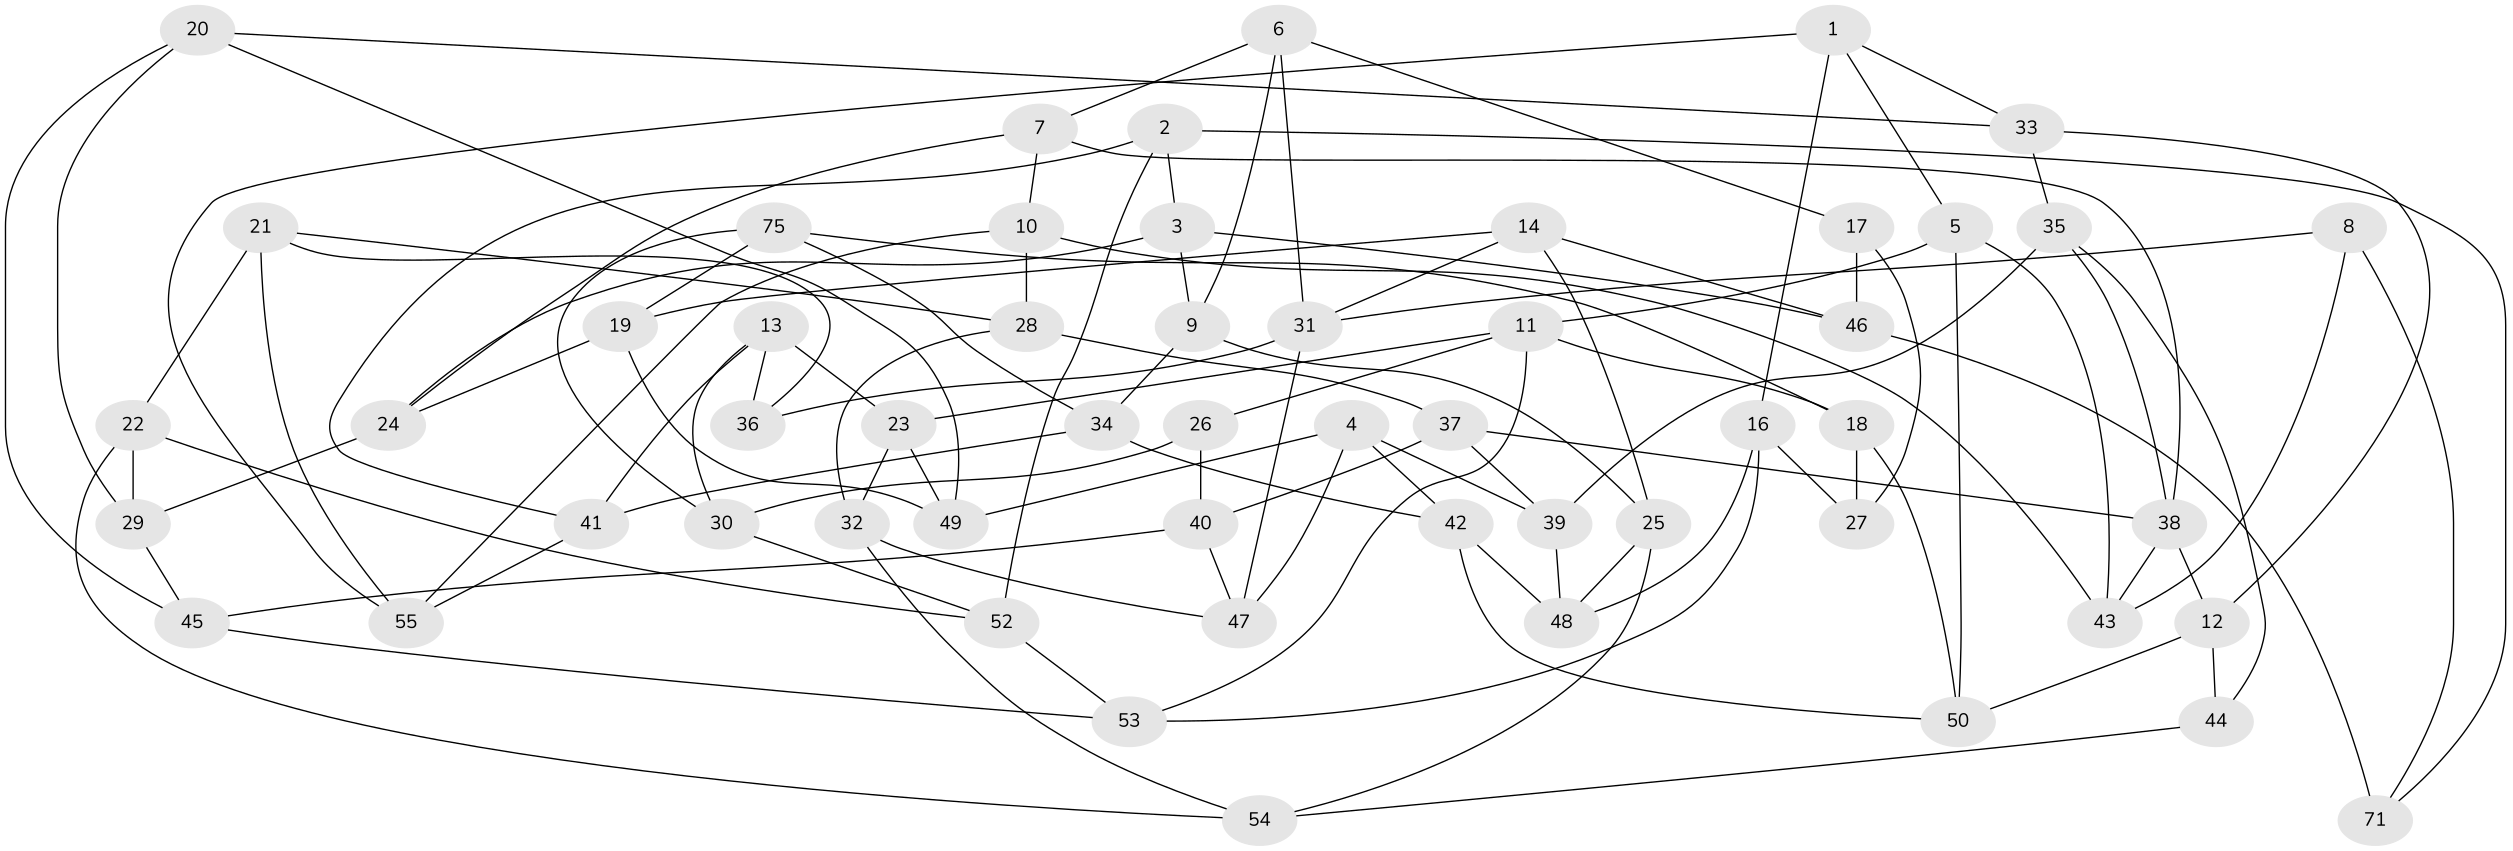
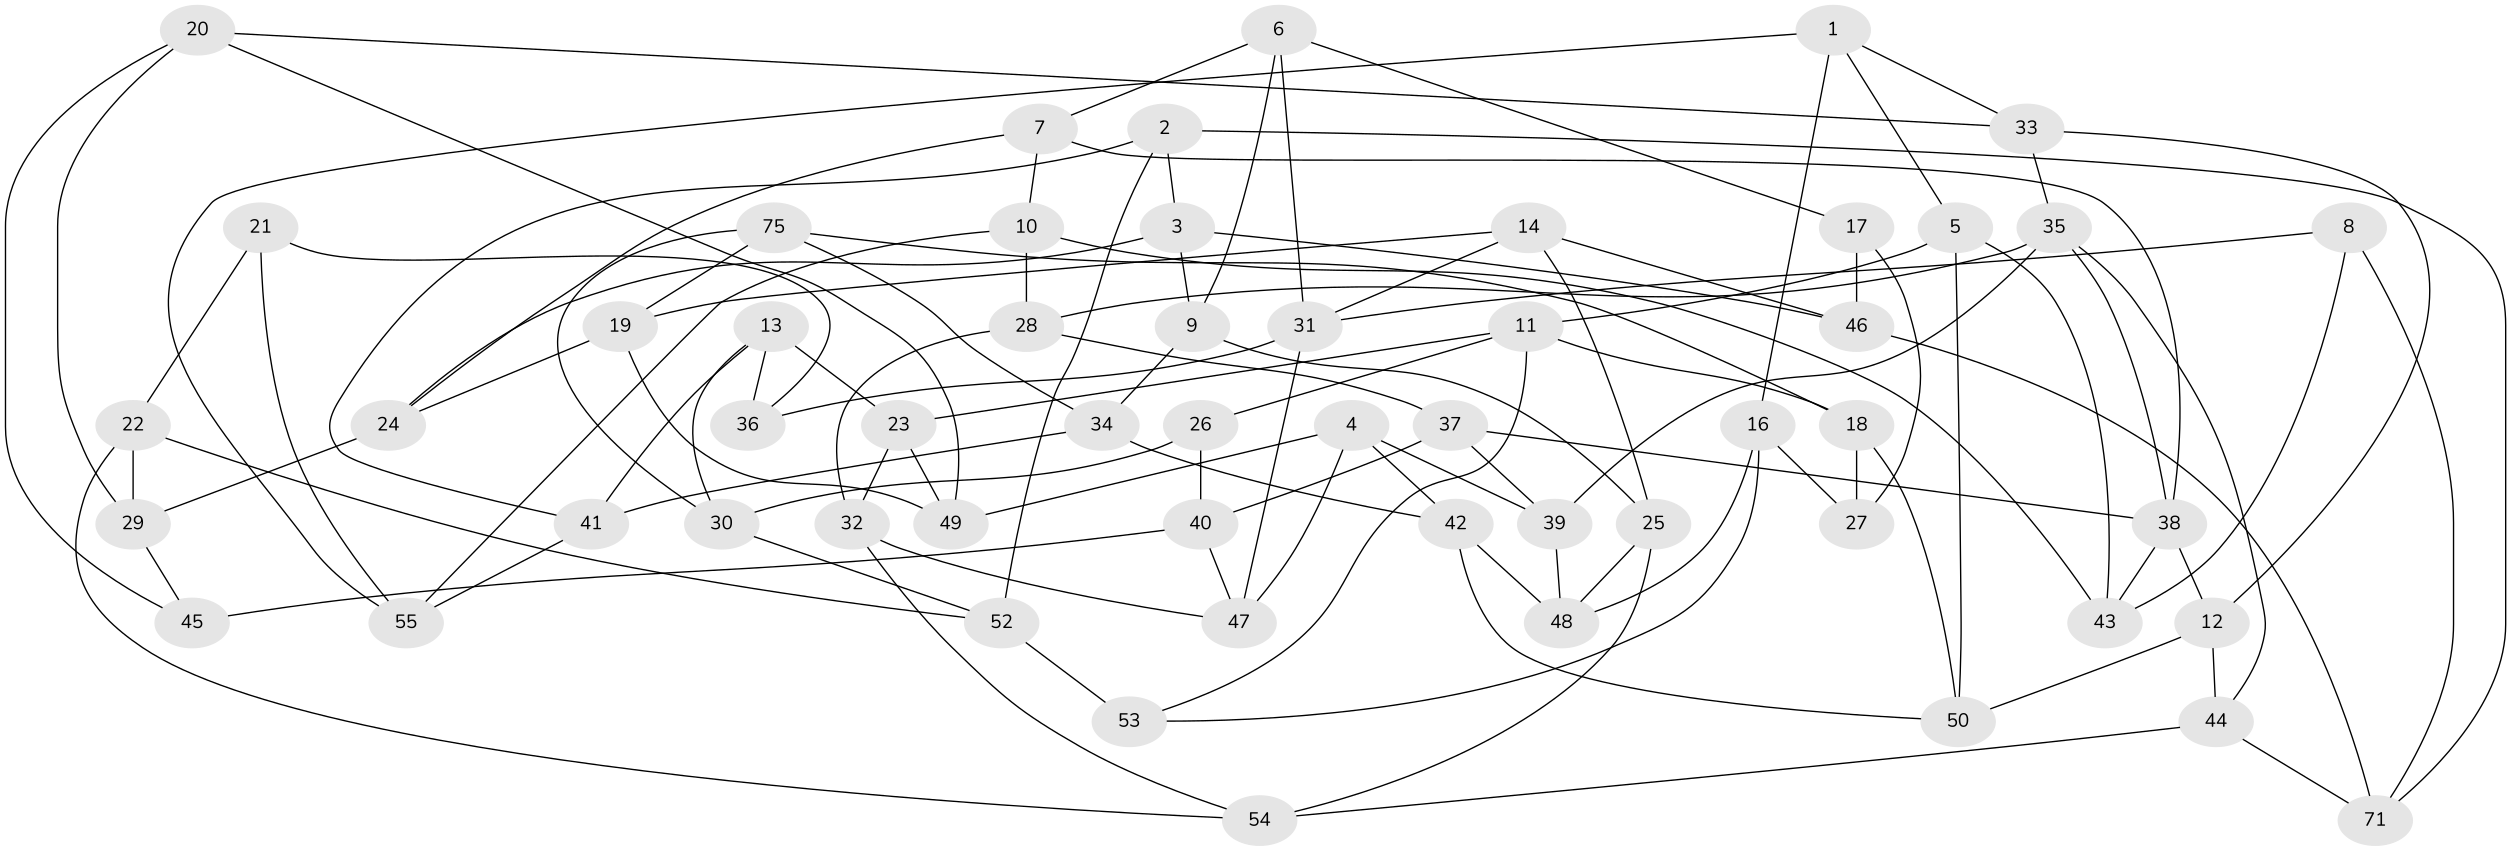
(627, 272) -> (1472, 289)
(660, 680) -> none
none -> (2296, 771)
